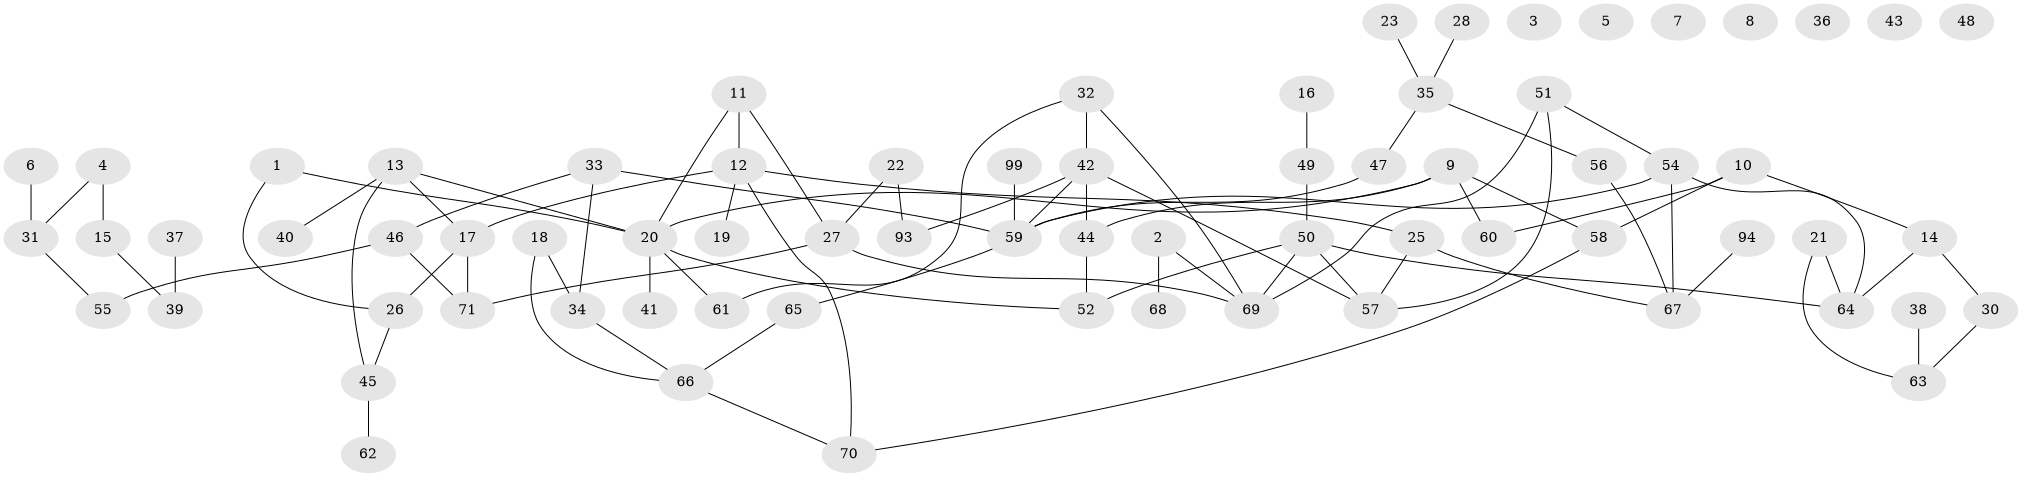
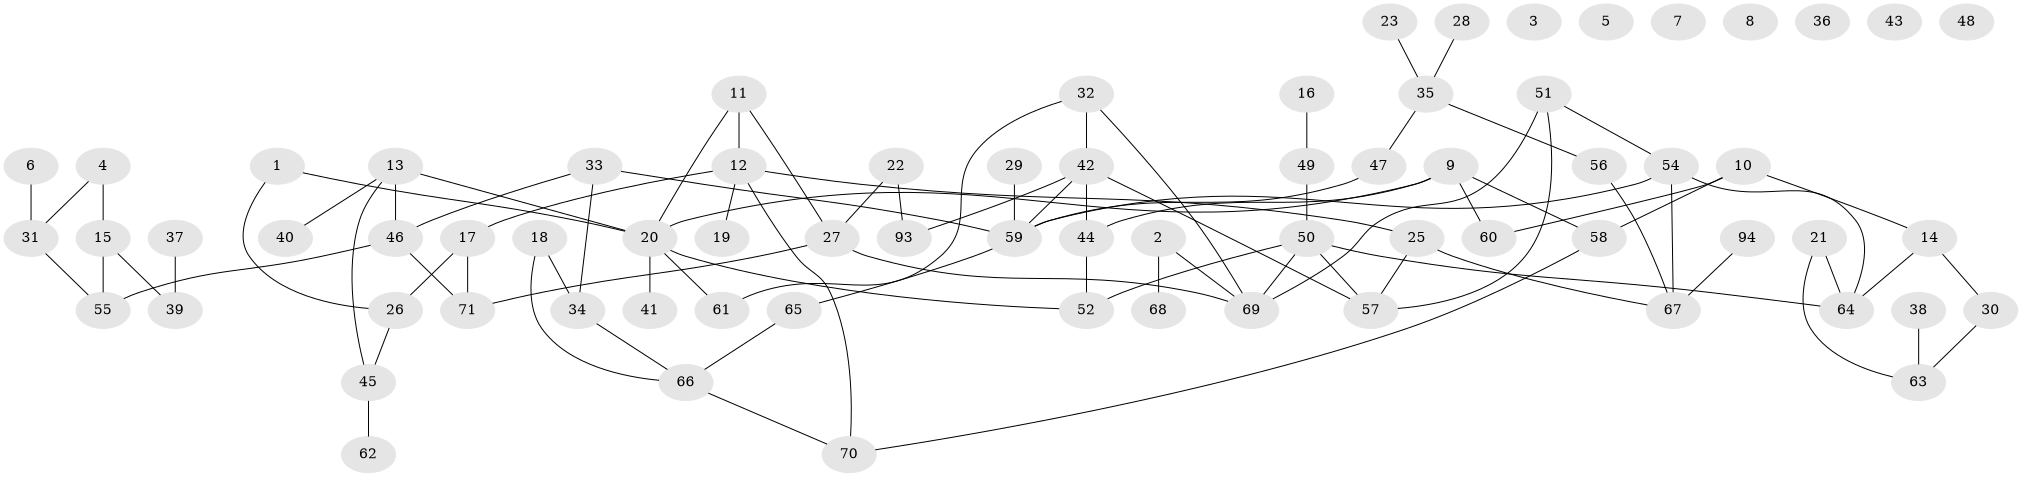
(1014, 166) -> (1014, 166)
(433, 203) -> (396, 202)
none -> (103, 274)
